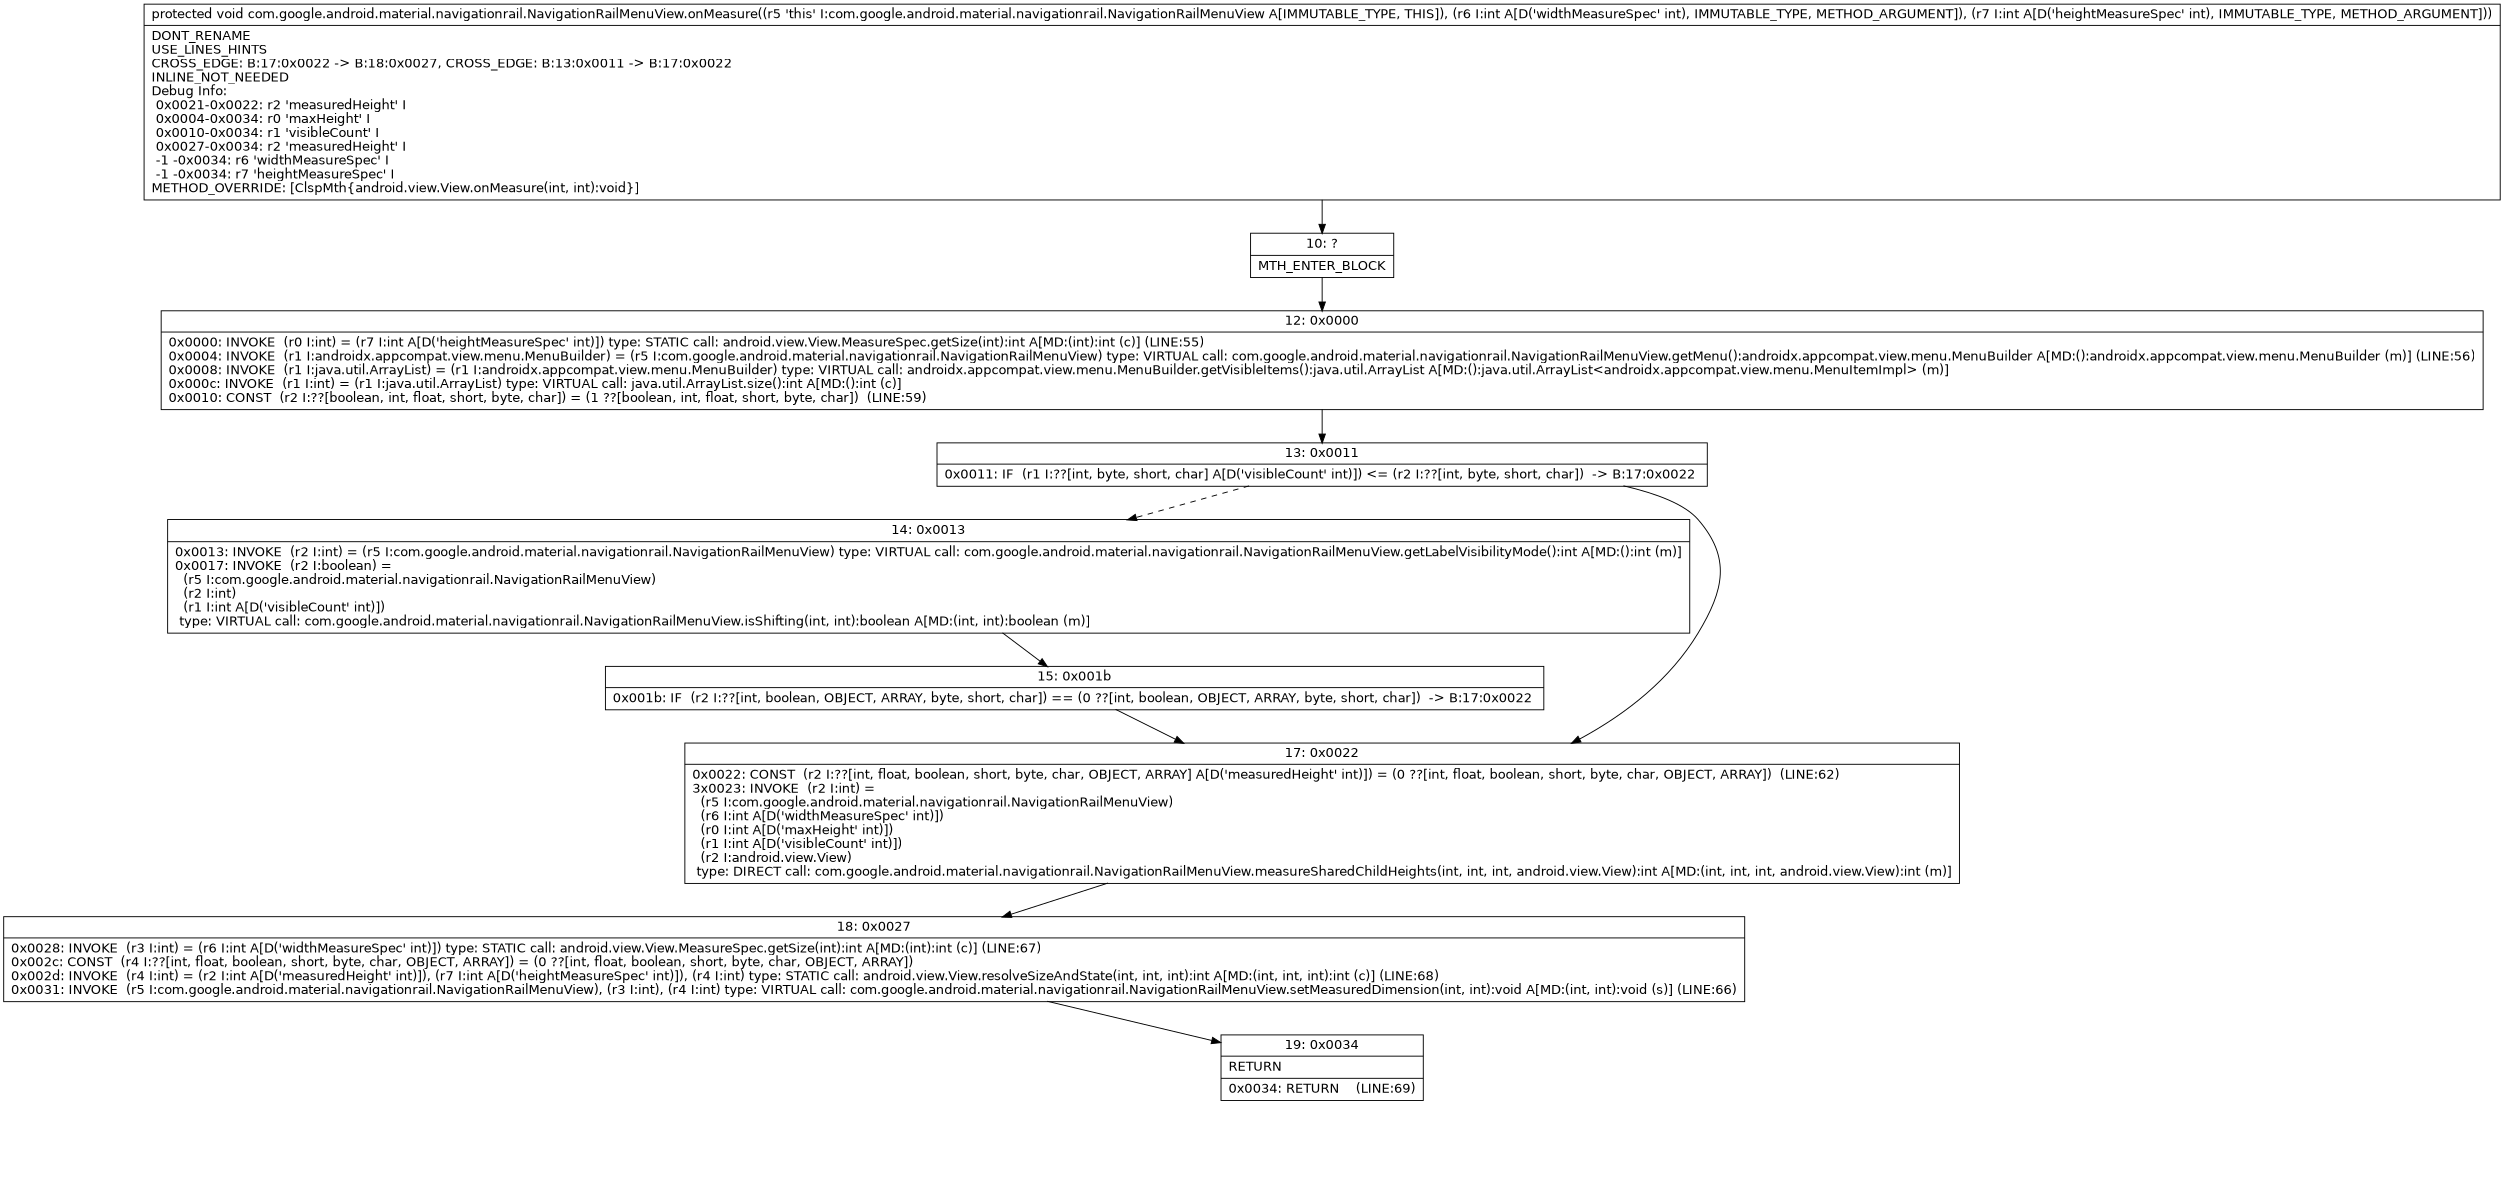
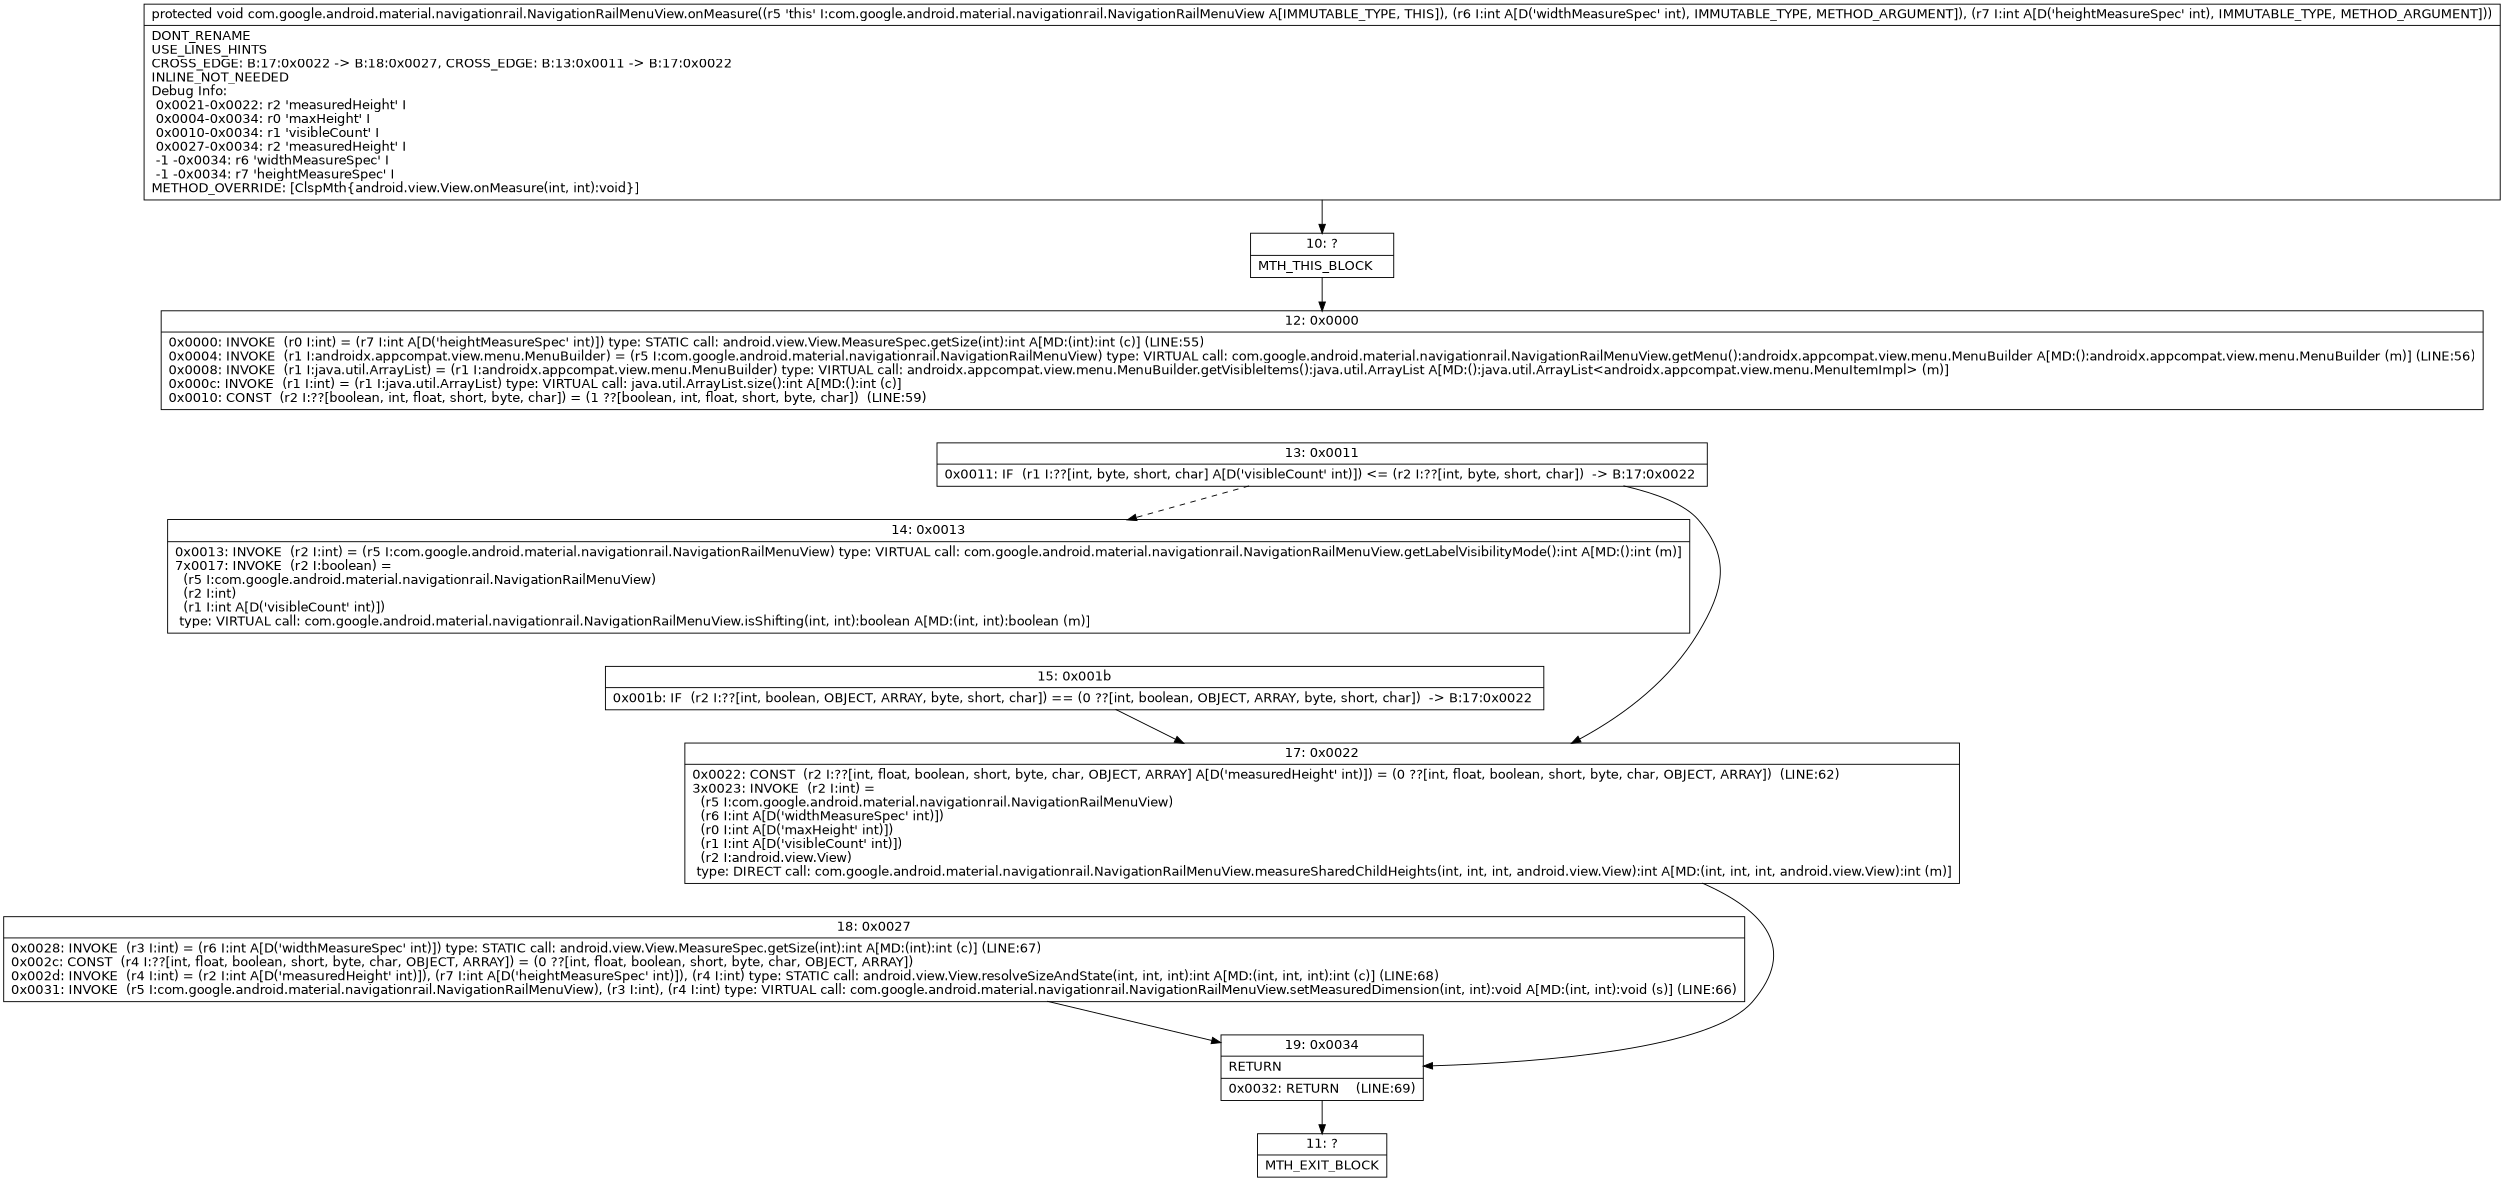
(1322, 266) -> (1315, 266)
(1322, 422) -> none
(286, 566) -> (286, 566)
(1021, 647) -> none
(1060, 899) -> (1676, 1038)
(1322, 1089) -> (1322, 1089)
none -> (1322, 1155)
